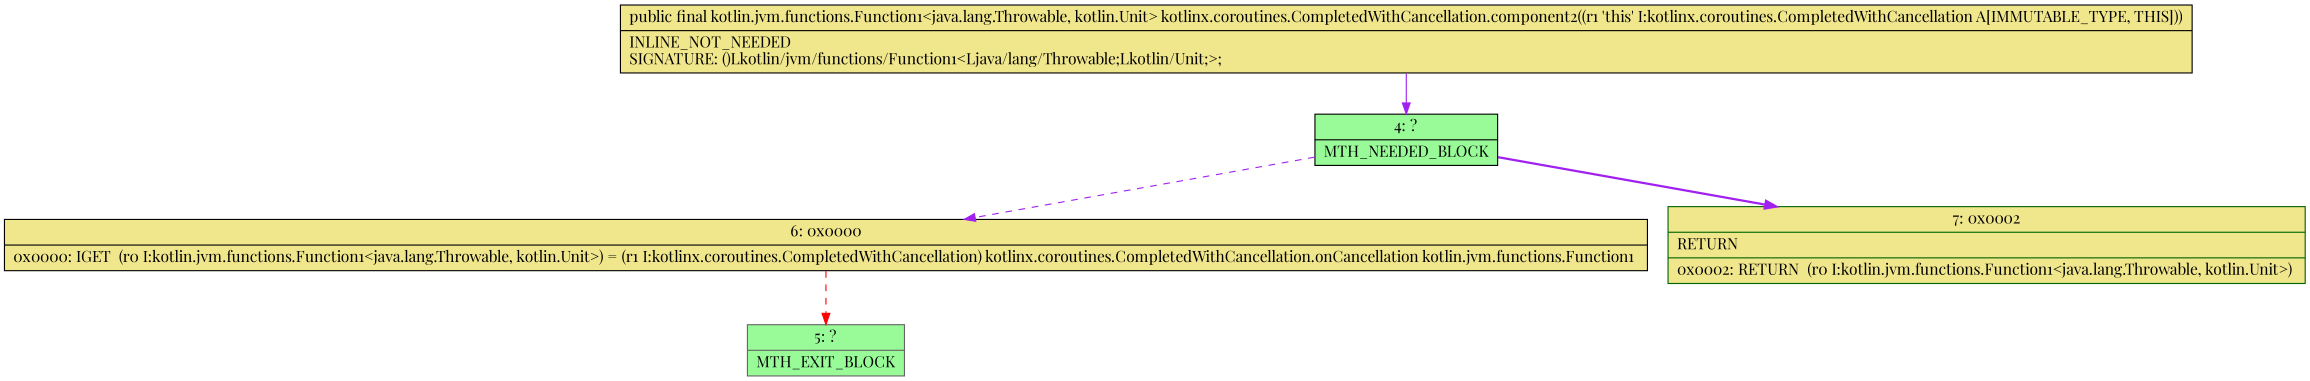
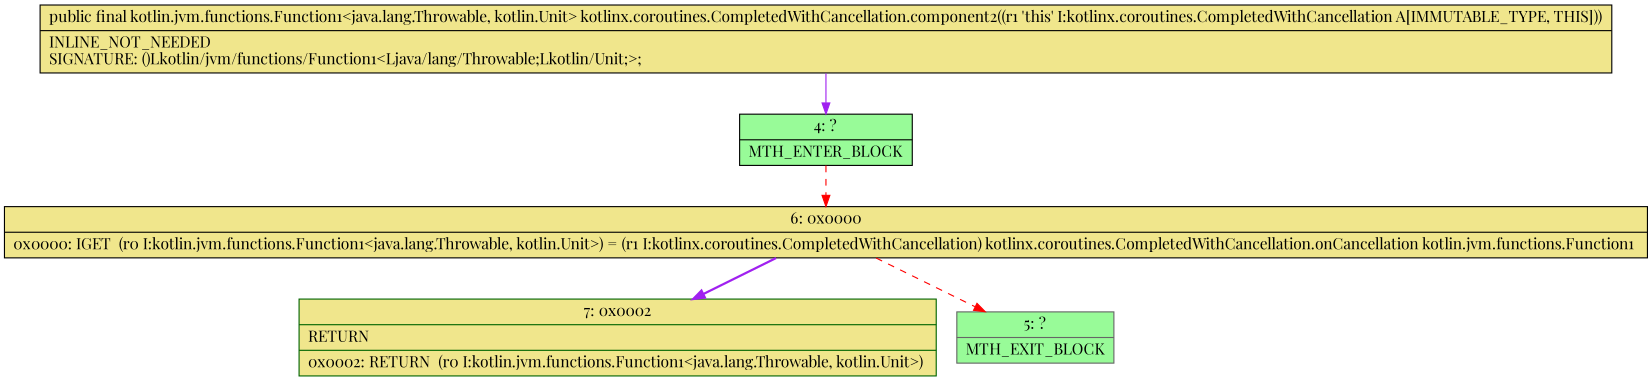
(1406, 152) -> (826, 152)
(1632, 181) -> (740, 276)
(1145, 187) -> (826, 180)
